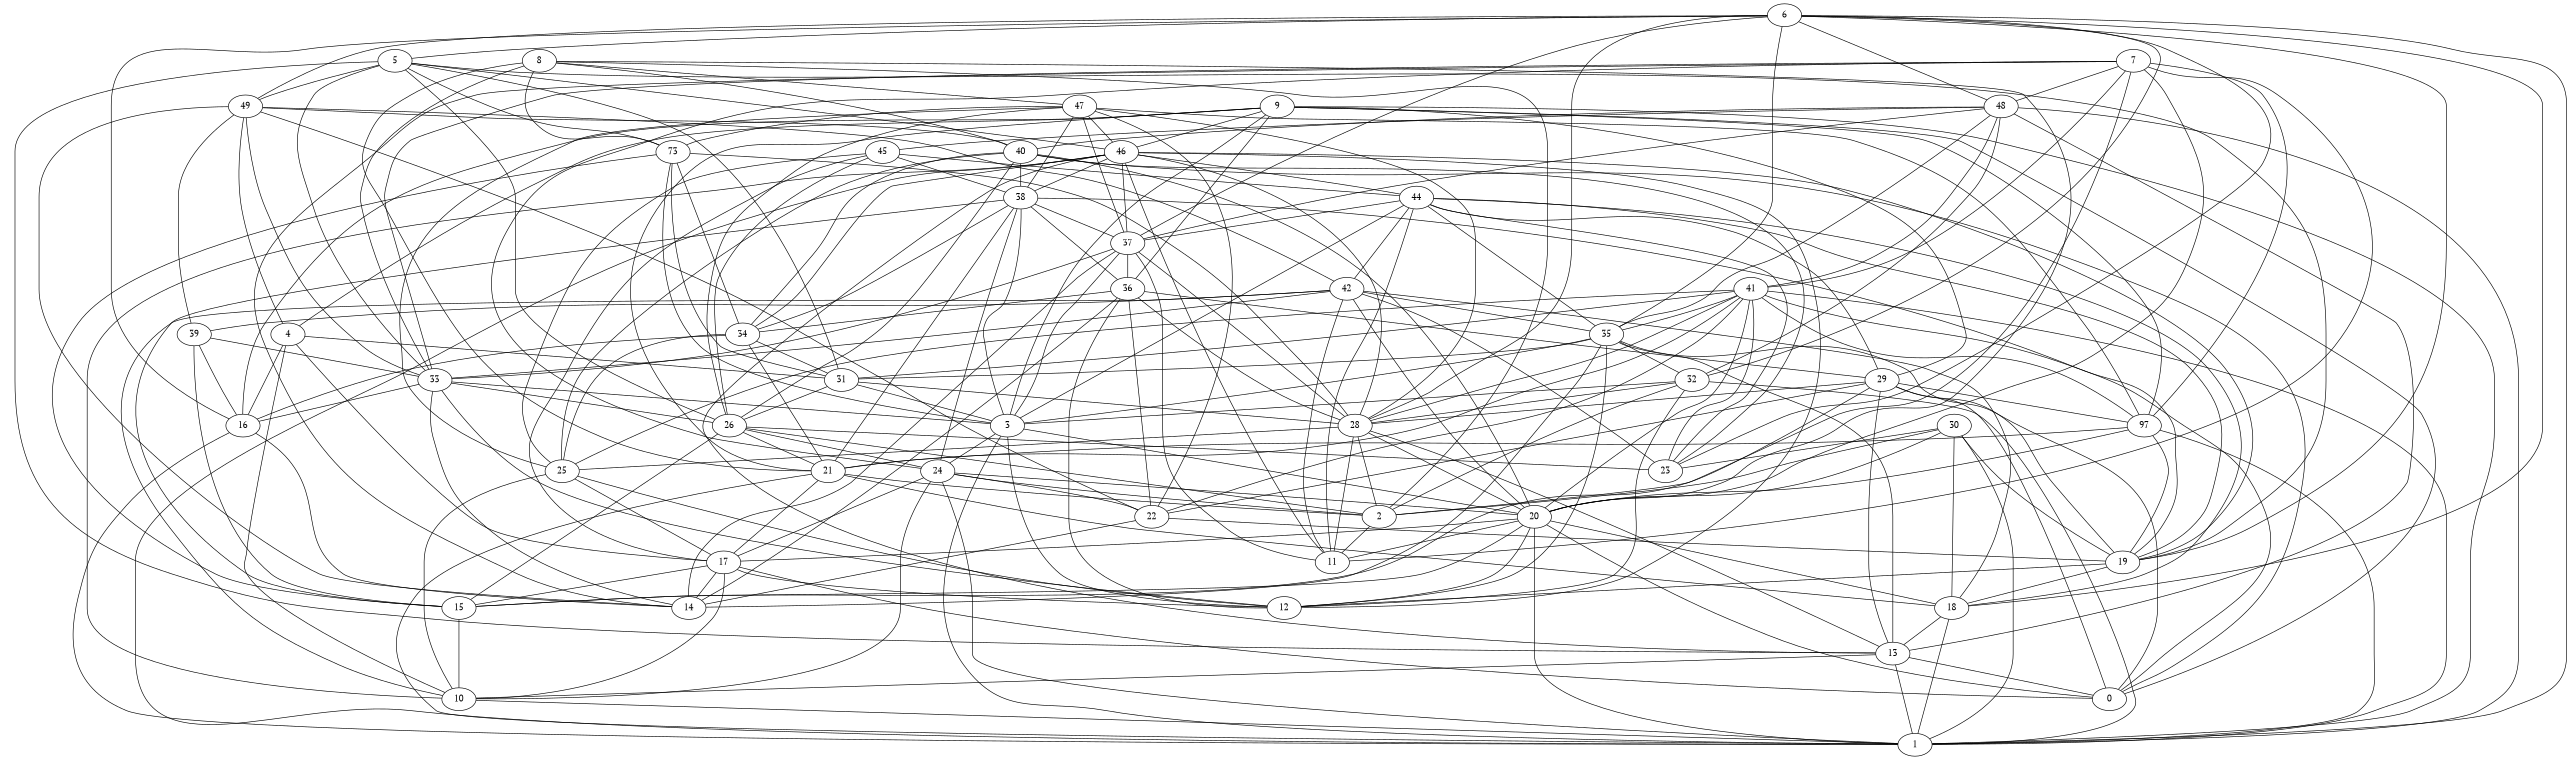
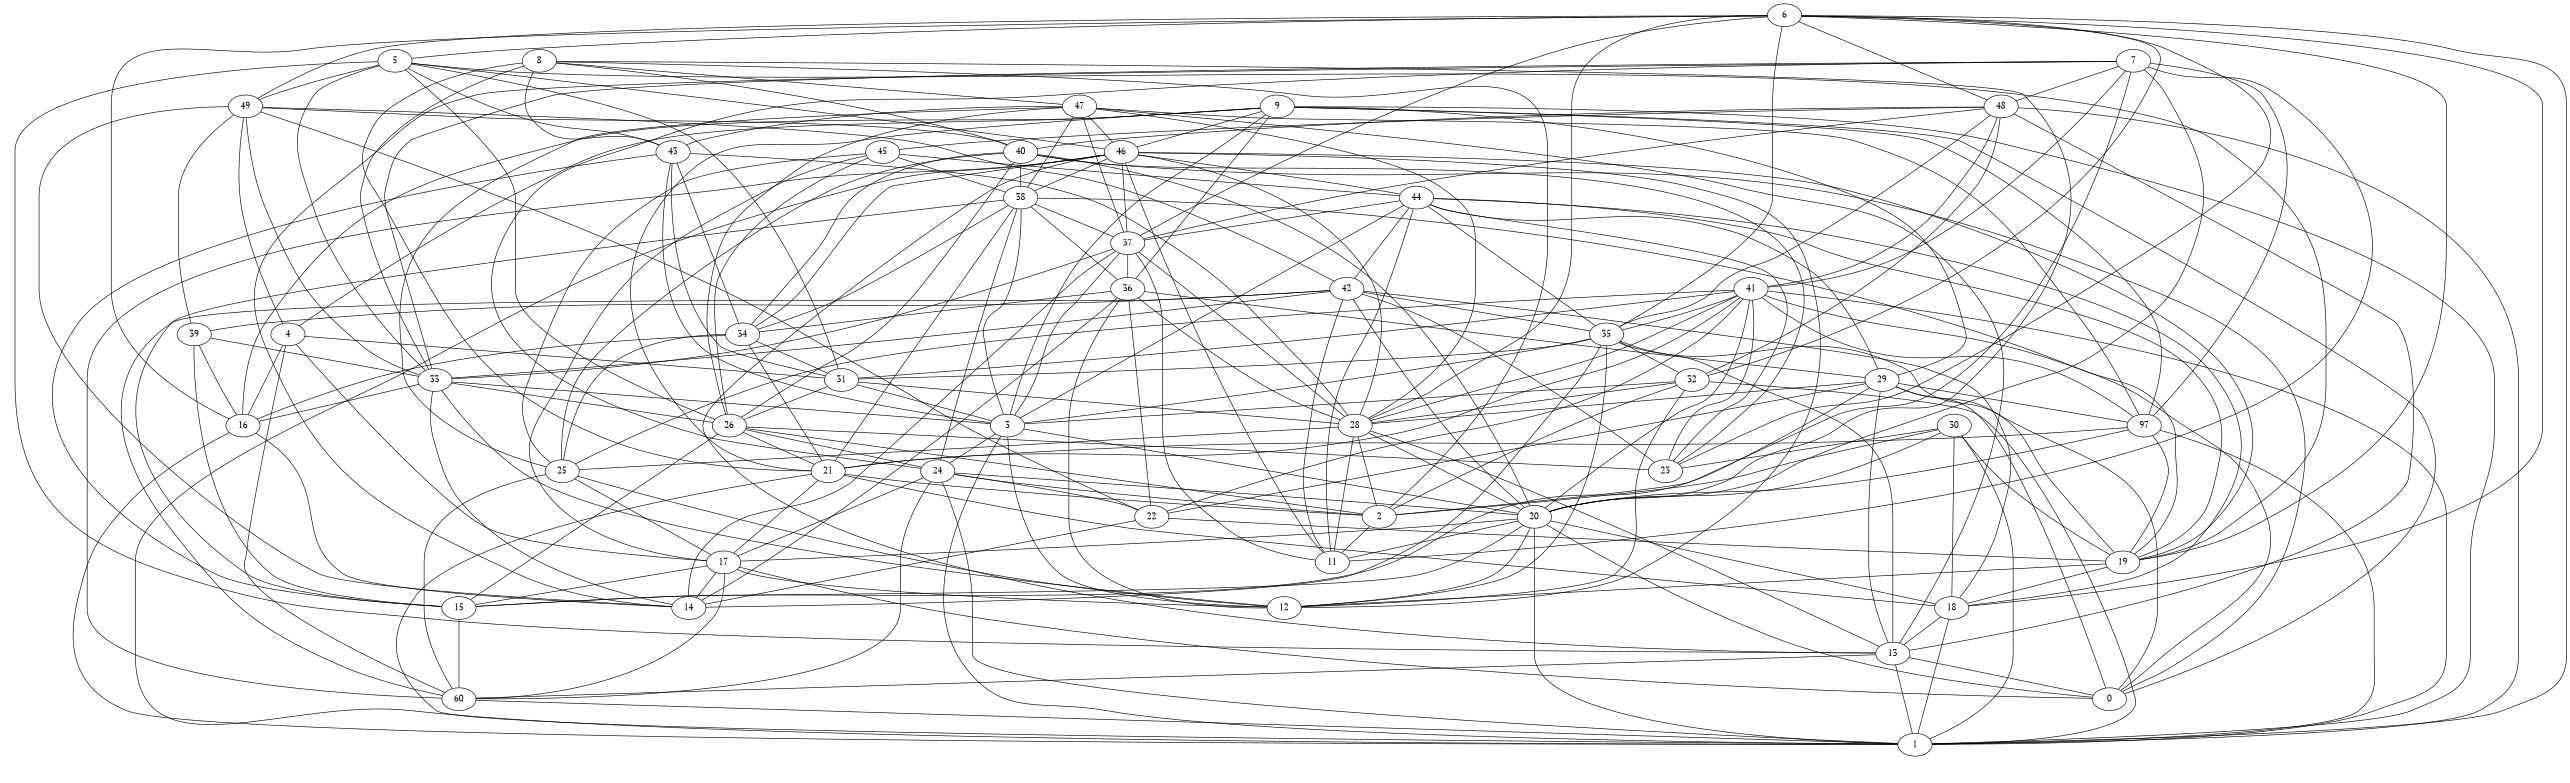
(673, 152) -> (673, 152)
(1232, 282) -> (1738, 187)
(459, 699) -> (459, 699)
